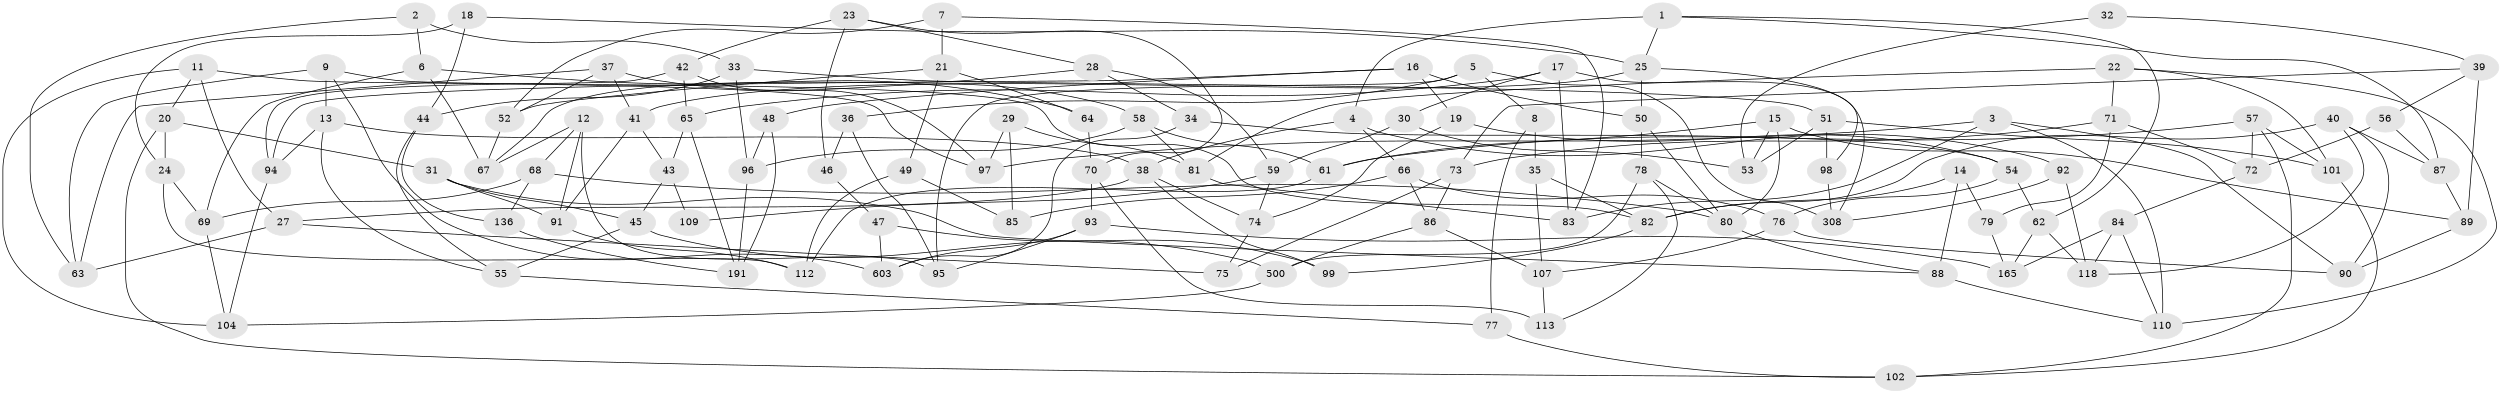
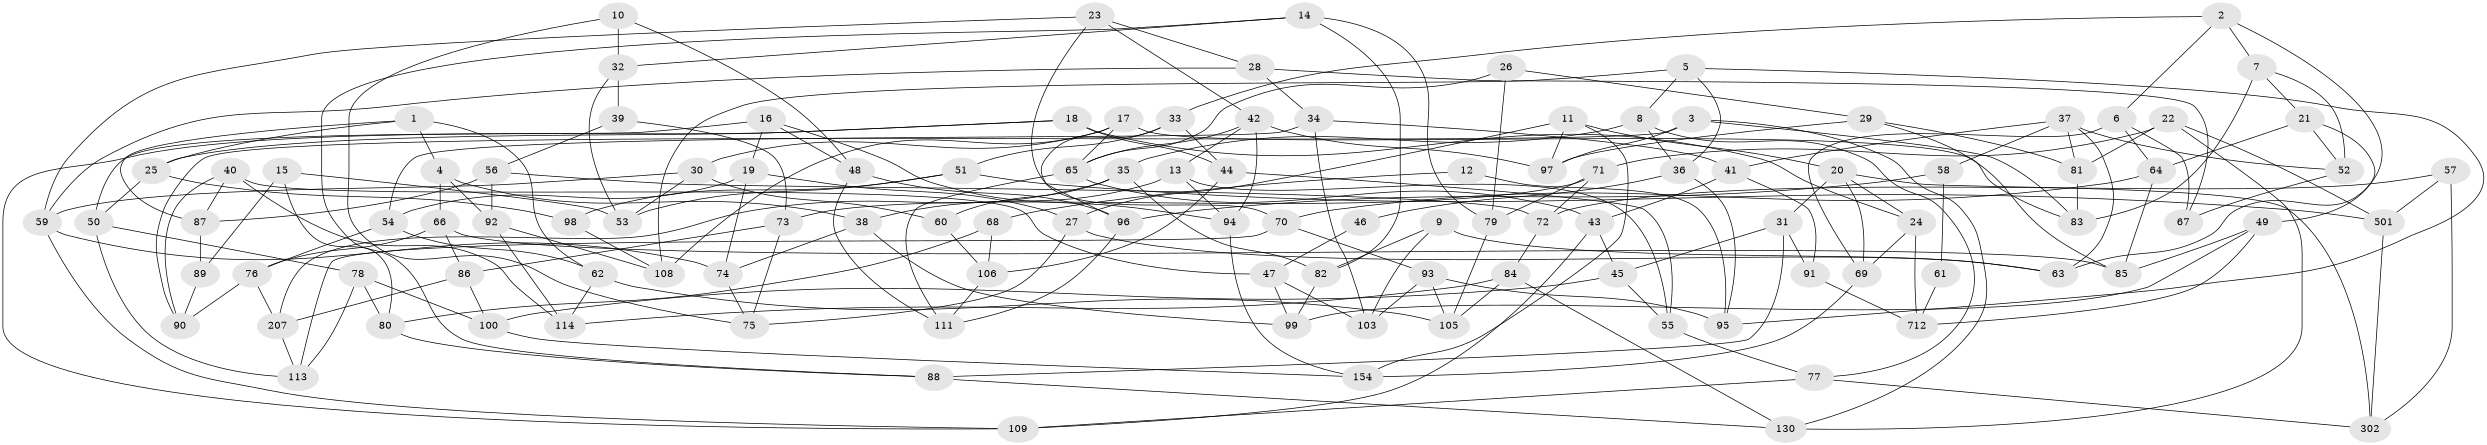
none -> (618, 16)
none -> (961, 42)
none -> (2239, 42)
none -> (1506, 67)
(1136, 85) -> (1487, 131)
(326, 93) -> (1215, 145)
(822, 112) -> (529, 39)
(1989, 139) -> none
(1162, 140) -> (2071, 142)
(1549, 141) -> none
(534, 145) -> none
none -> (1660, 145)
(2473, 145) -> none
(1937, 157) -> (832, 194)
(570, 171) -> none
(1684, 171) -> (158, 342)
(2332, 171) -> (2384, 223)
(372, 201) -> (1862, 220)
none -> (492, 201)
(737, 207) -> (913, 191)
(504, 223) -> (987, 274)
none -> (941, 223)
(1832, 223) -> (664, 274)
none -> (2139, 223)
none -> (3, 240)
(737, 274) -> (944, 326)
(805, 274) -> (1917, 326)
(882, 274) -> (1367, 326)
(1276, 274) -> (489, 326)
(1542, 274) -> (278, 326)
(2008, 274) -> (1449, 326)
(2088, 274) -> (565, 326)
none -> (1786, 309)
(227, 326) -> (1363, 378)
(2162, 326) -> (1786, 429)
(1896, 378) -> (2370, 429)
none -> (1436, 402)
